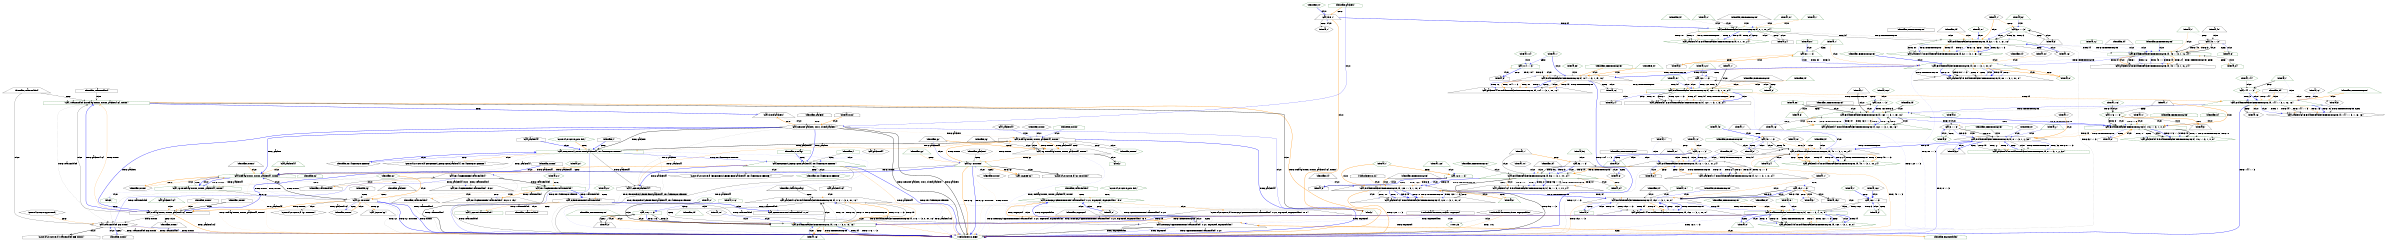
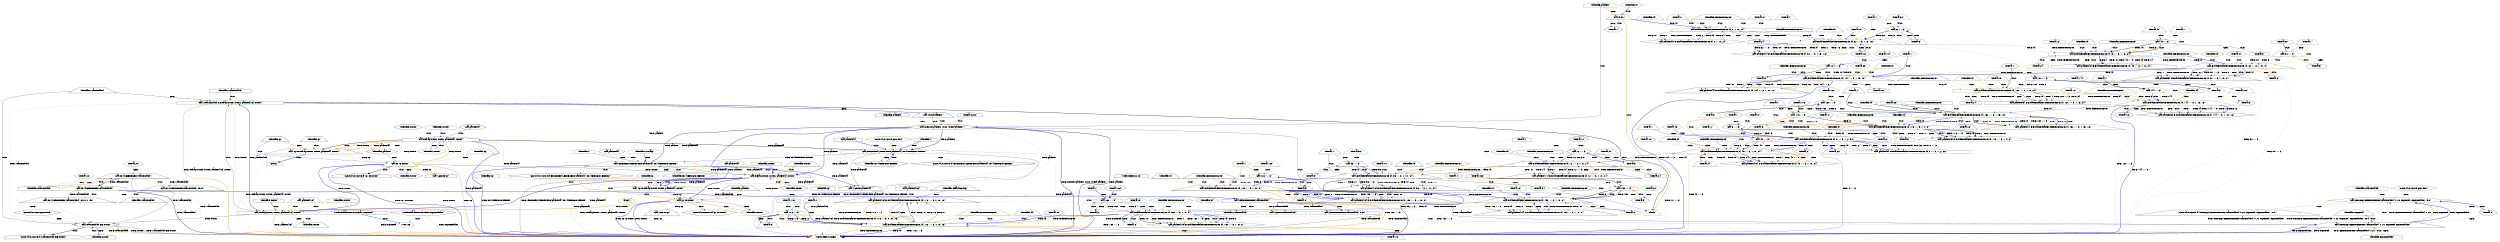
(2009, 60) -> (2237, 59)
(1702, 72) -> (2170, 82)
(1817, 194) -> (1555, 179)
(1447, 218) -> (380, 219)
(1489, 225) -> (448, 225)
